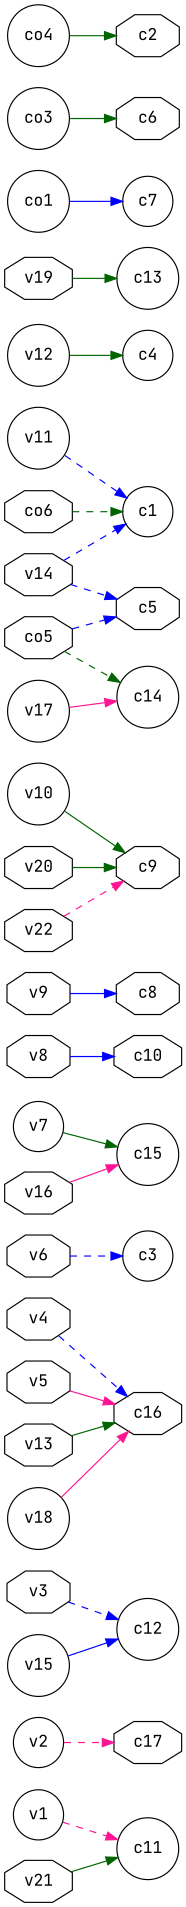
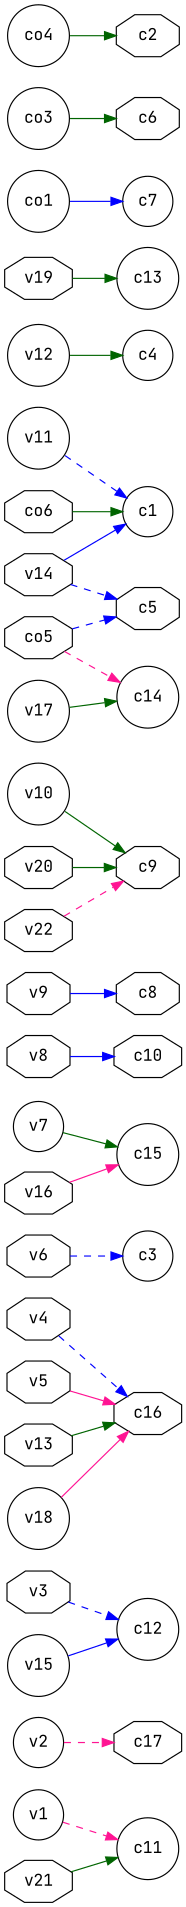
(92, 512) -> (92, 512)
(90, 545) -> (90, 545)
(87, 664) -> (87, 664)
(87, 705) -> (87, 705)
